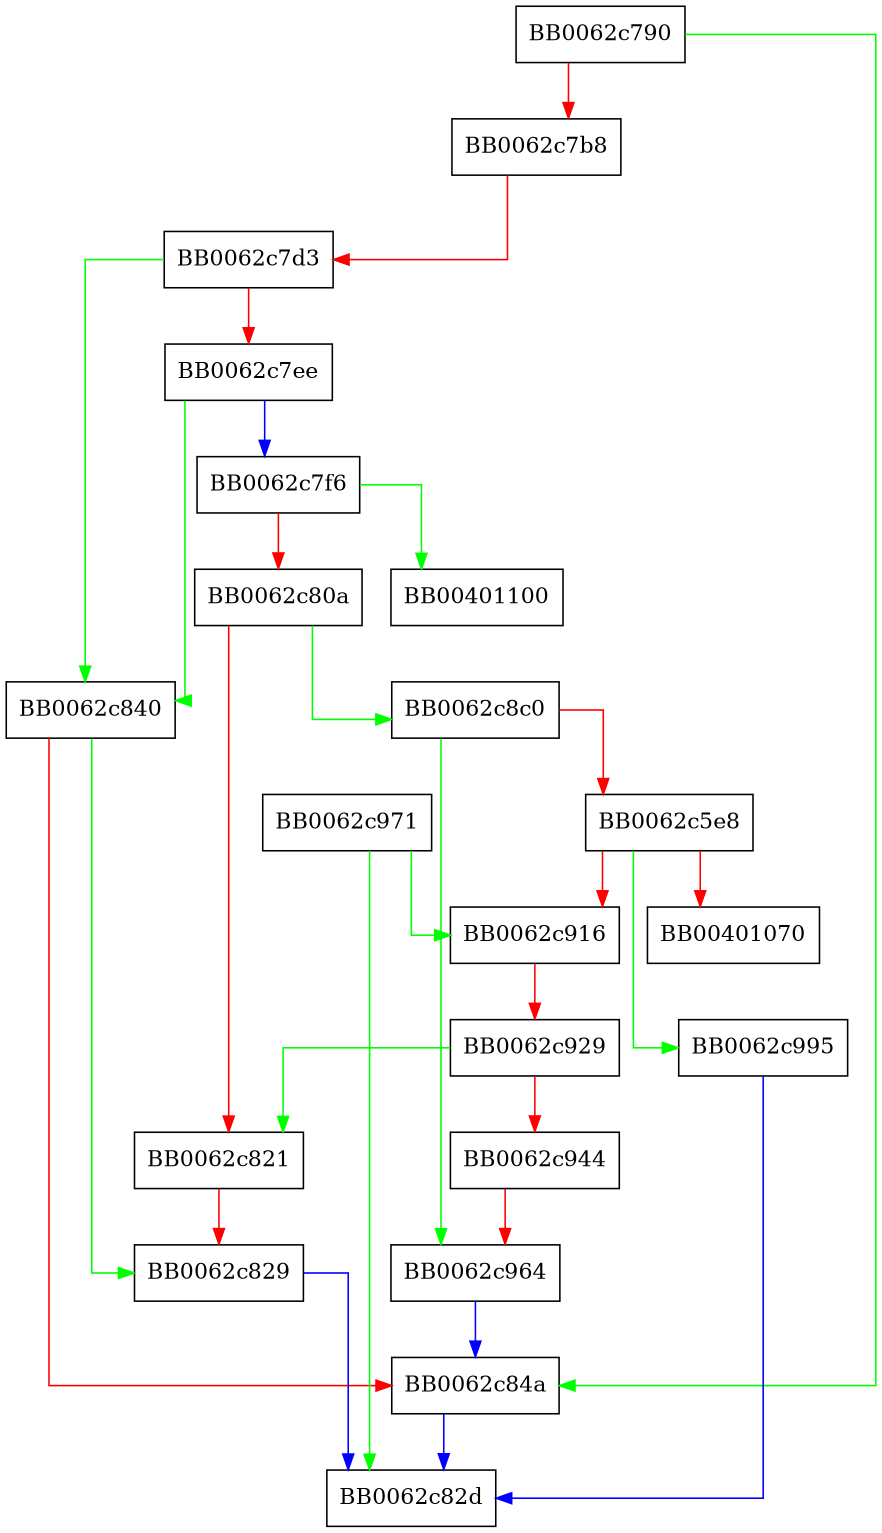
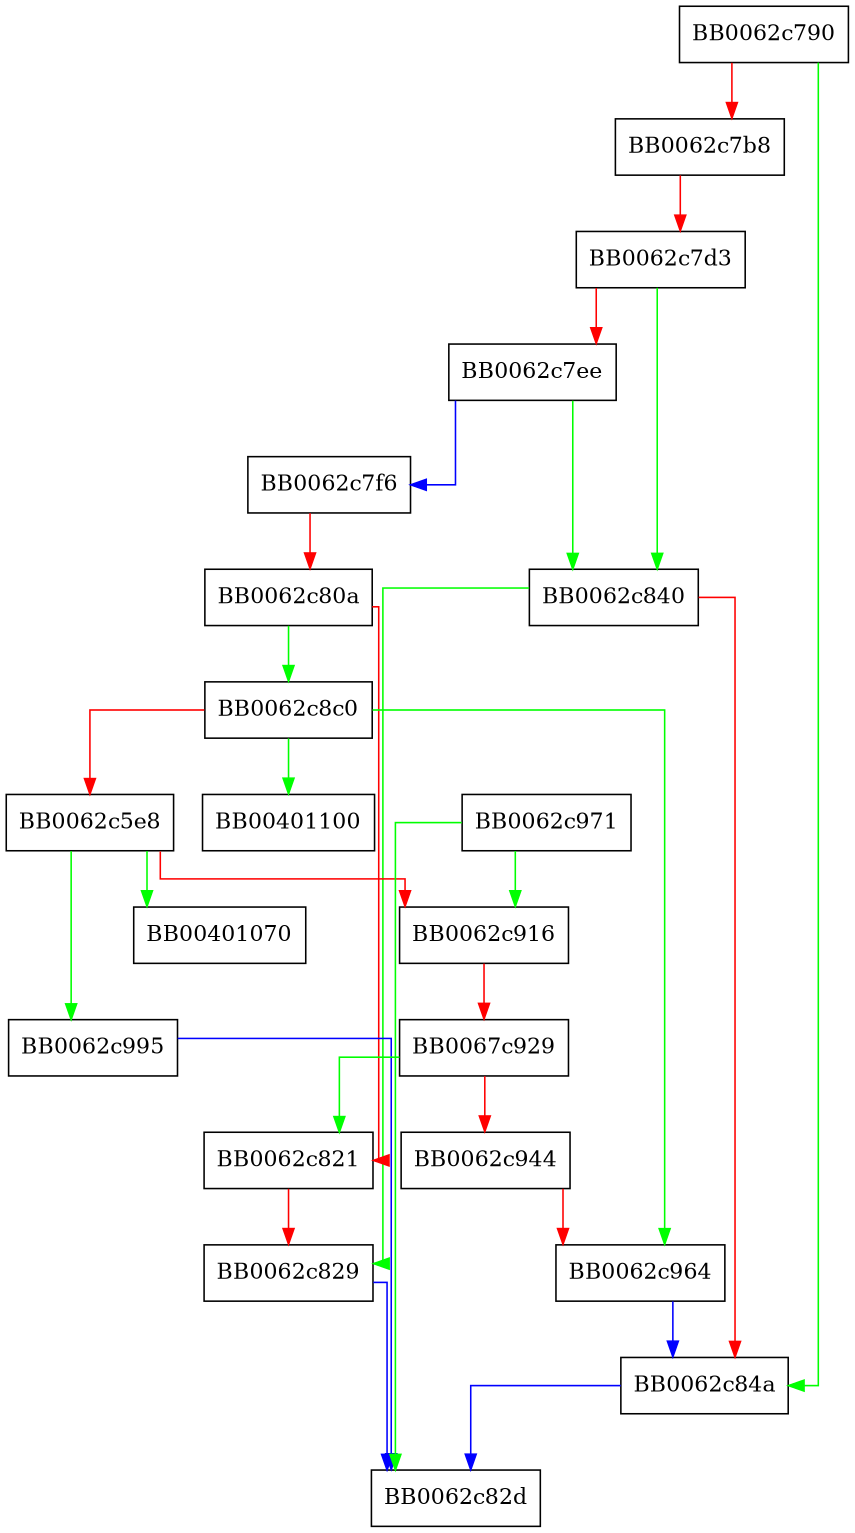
(421, 488) -> (289, 758)
(700, 871) -> (147, 871)
(535, 1048) -> (484, 1048)
